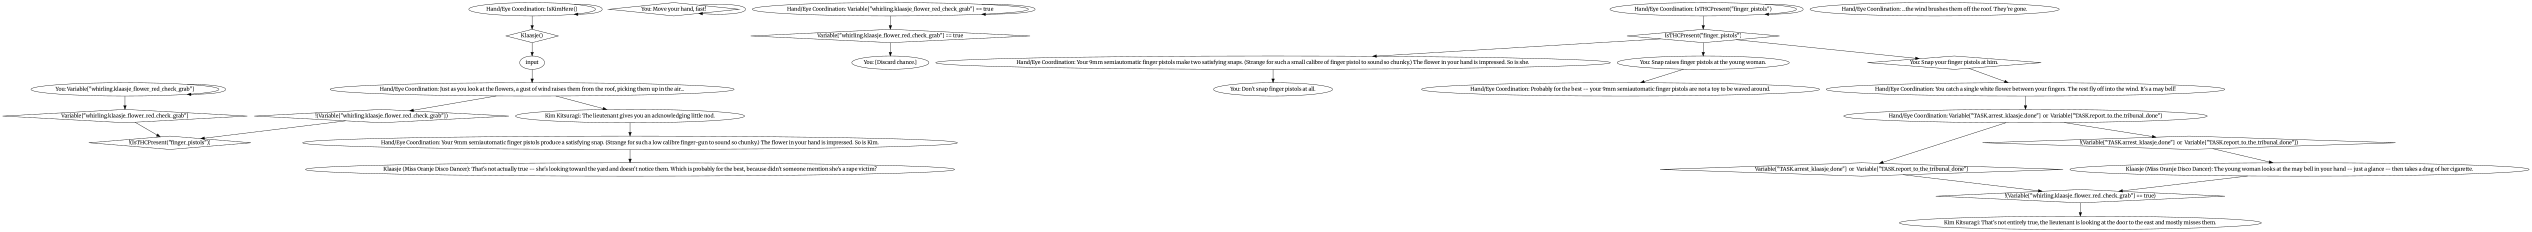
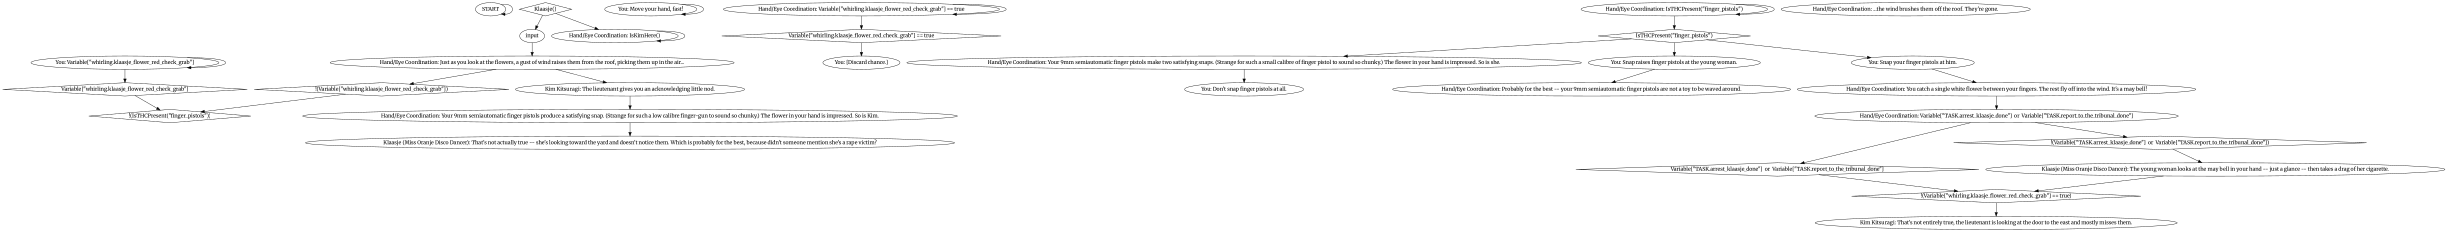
none -> (491, 9)
(674, 9) -> (651, 9)
(532, 21) -> (575, 21)
(1954, 63) -> (1913, 63)
